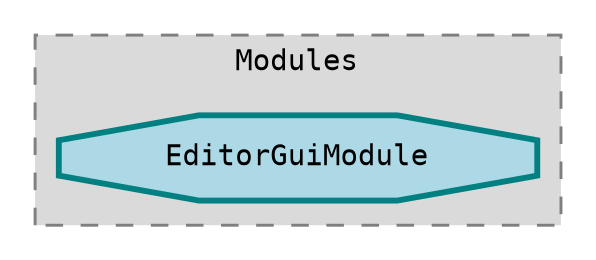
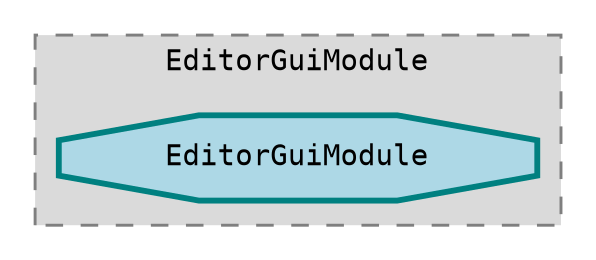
(298, 63) -> (298, 63)
